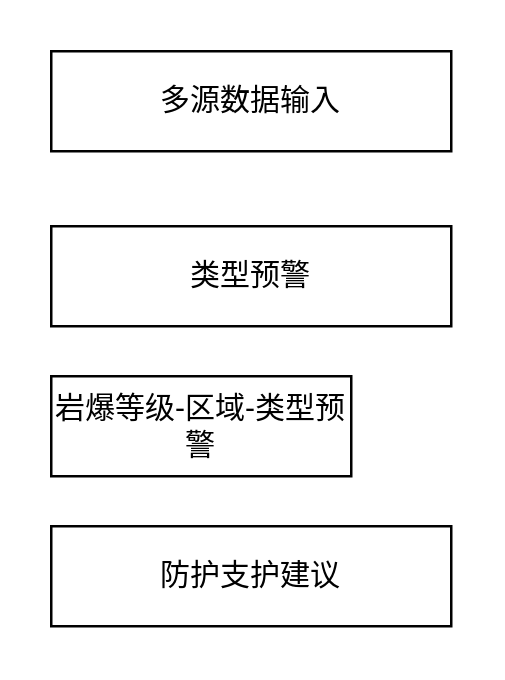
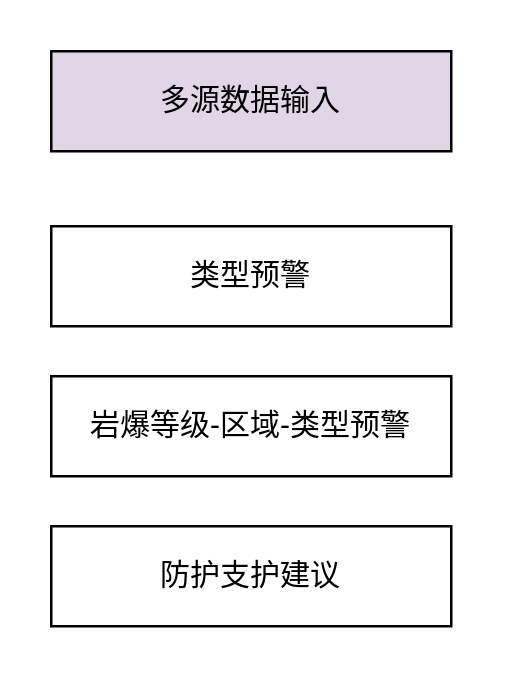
(251, 101) -> (251, 101)
(201, 426) -> (251, 426)
